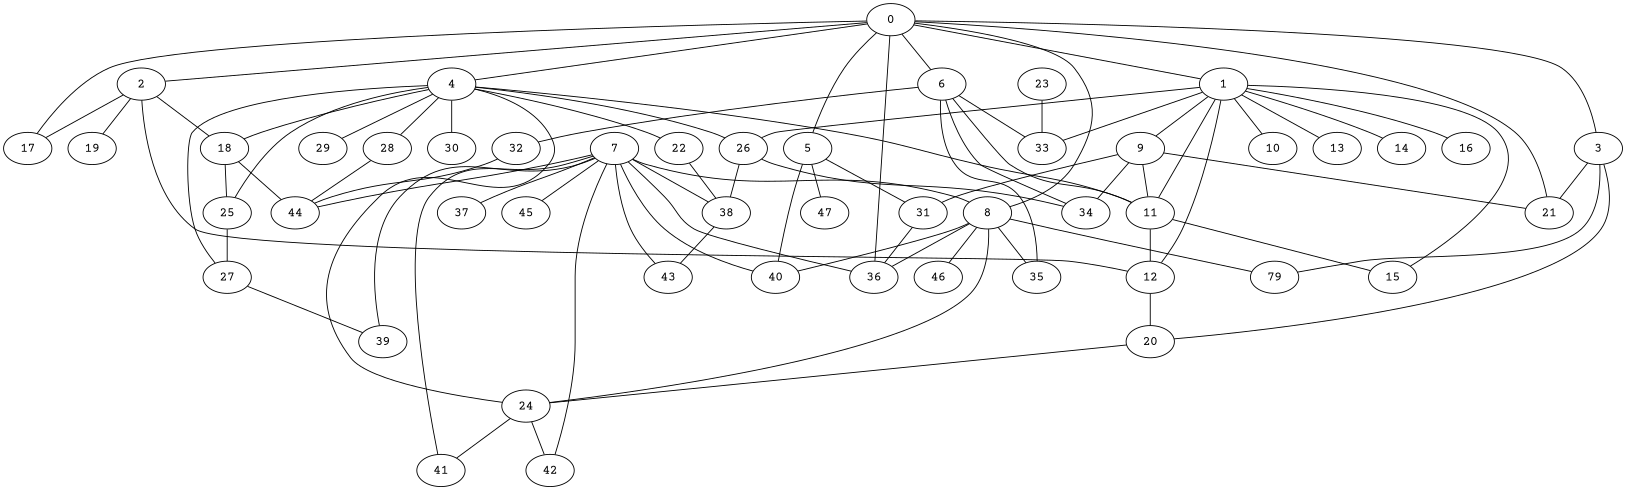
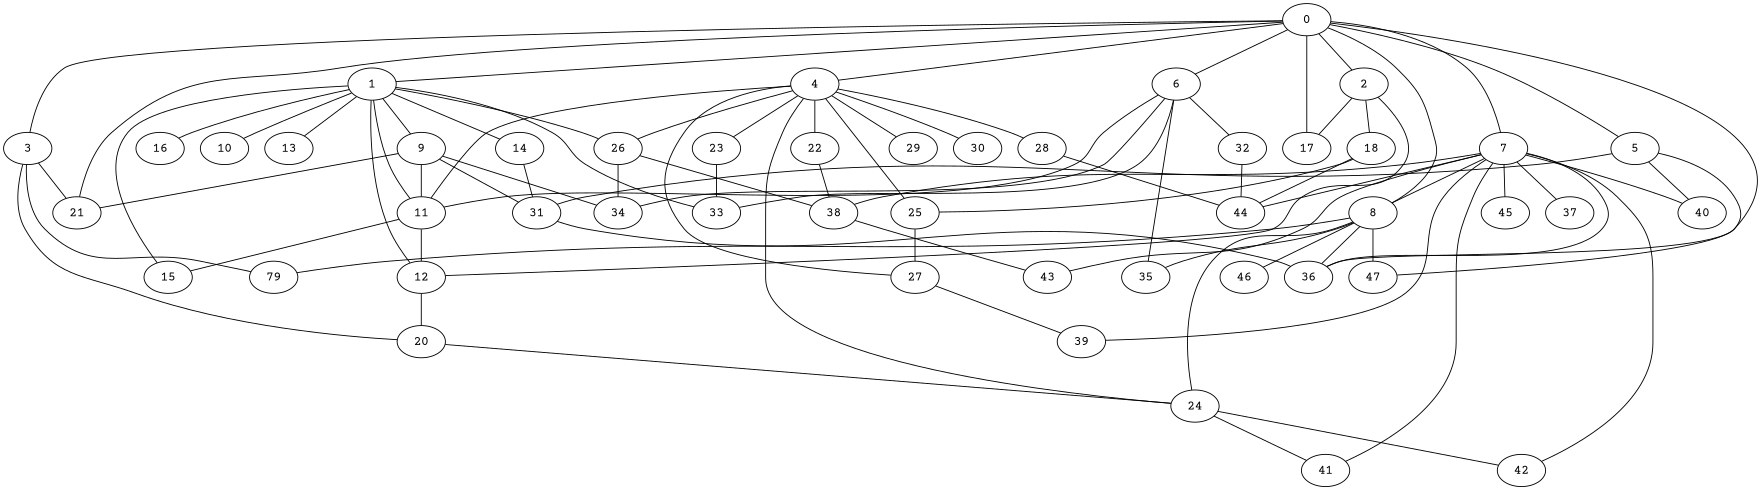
none -> (1460, 63)
(299, 121) -> (766, 116)
(92, 148) -> none
none -> (527, 177)
(884, 250) -> (1373, 245)
